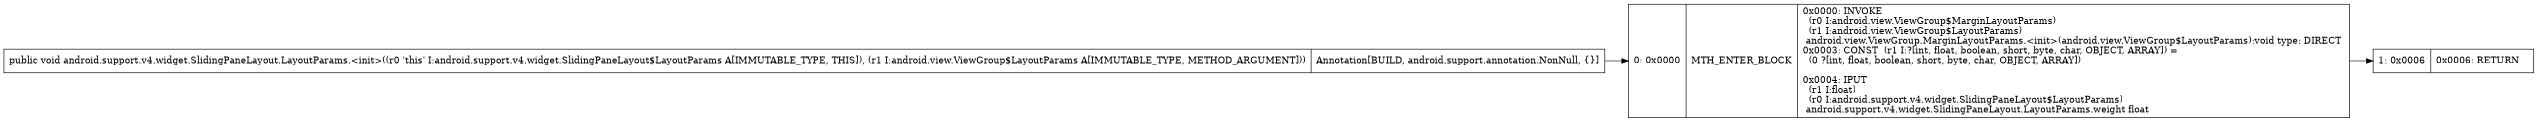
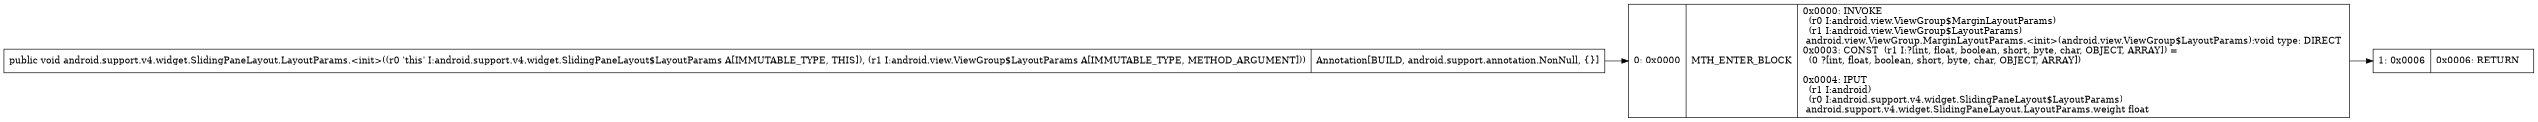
(1830, 90) -> (1837, 90)
